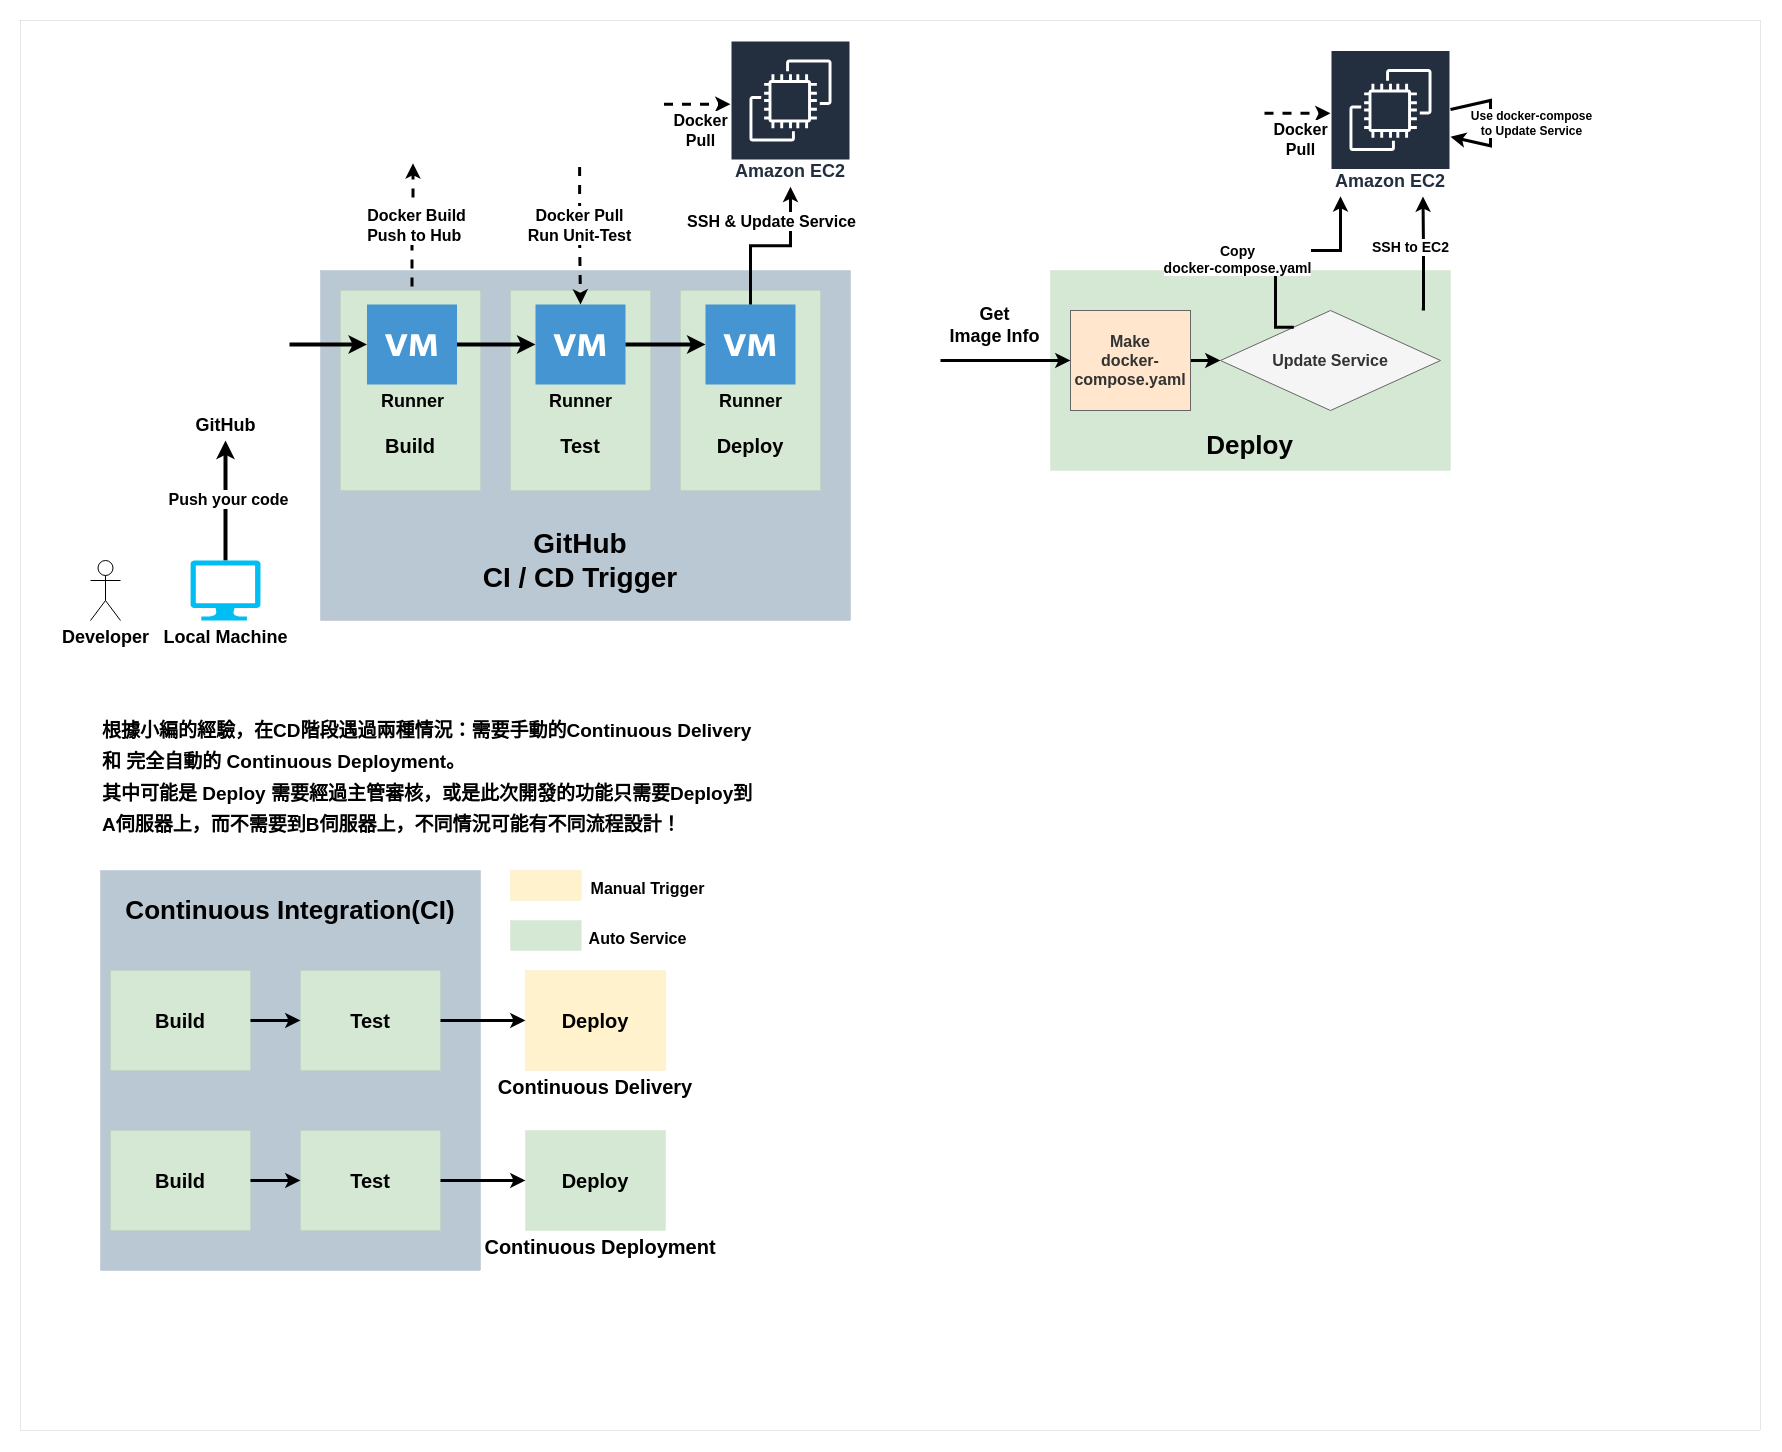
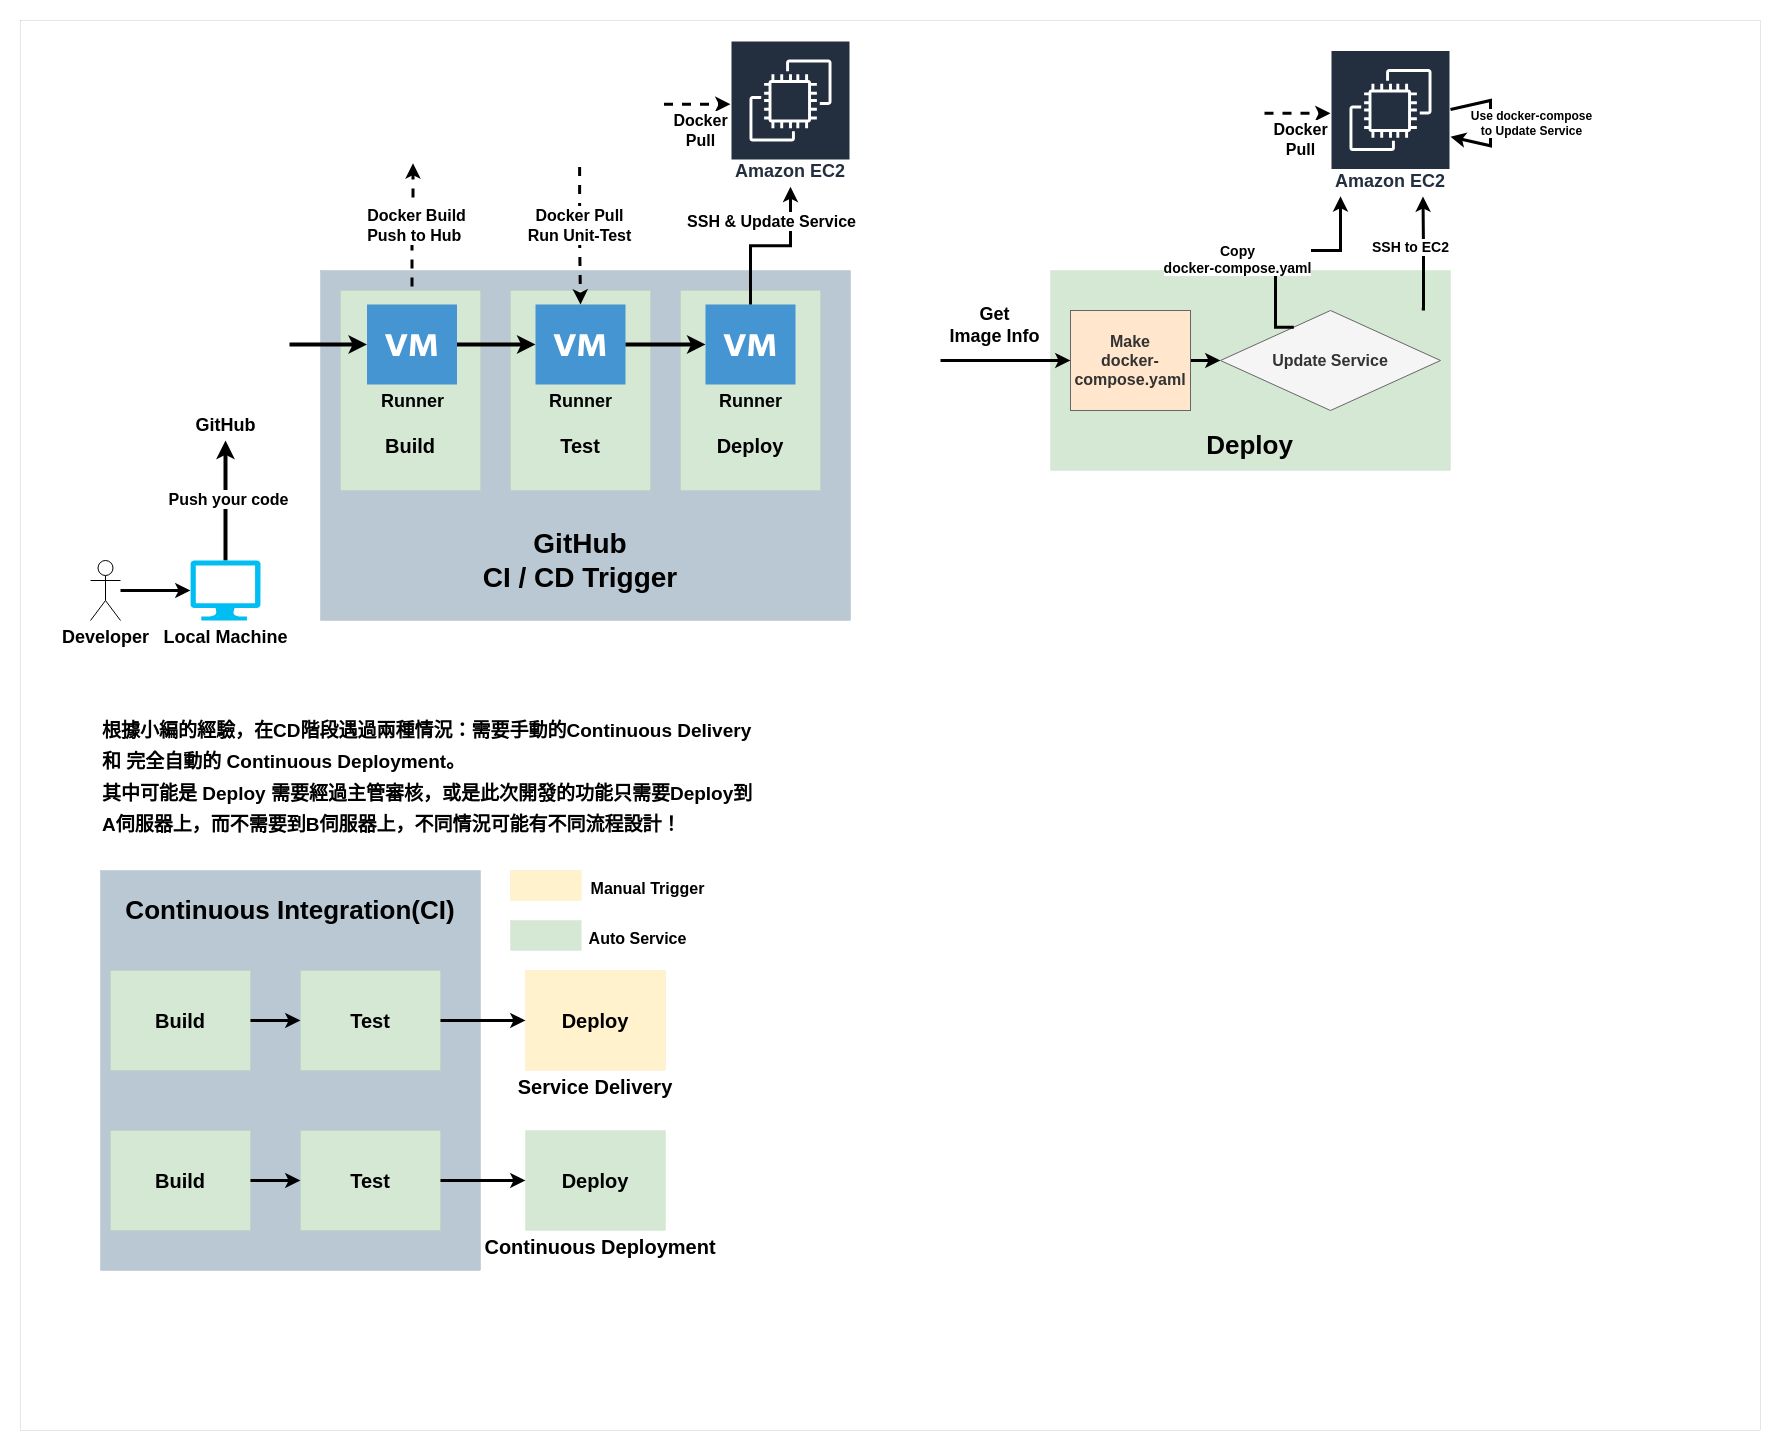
none -> (150, 591)
(596, 1086) -> (596, 1086)
